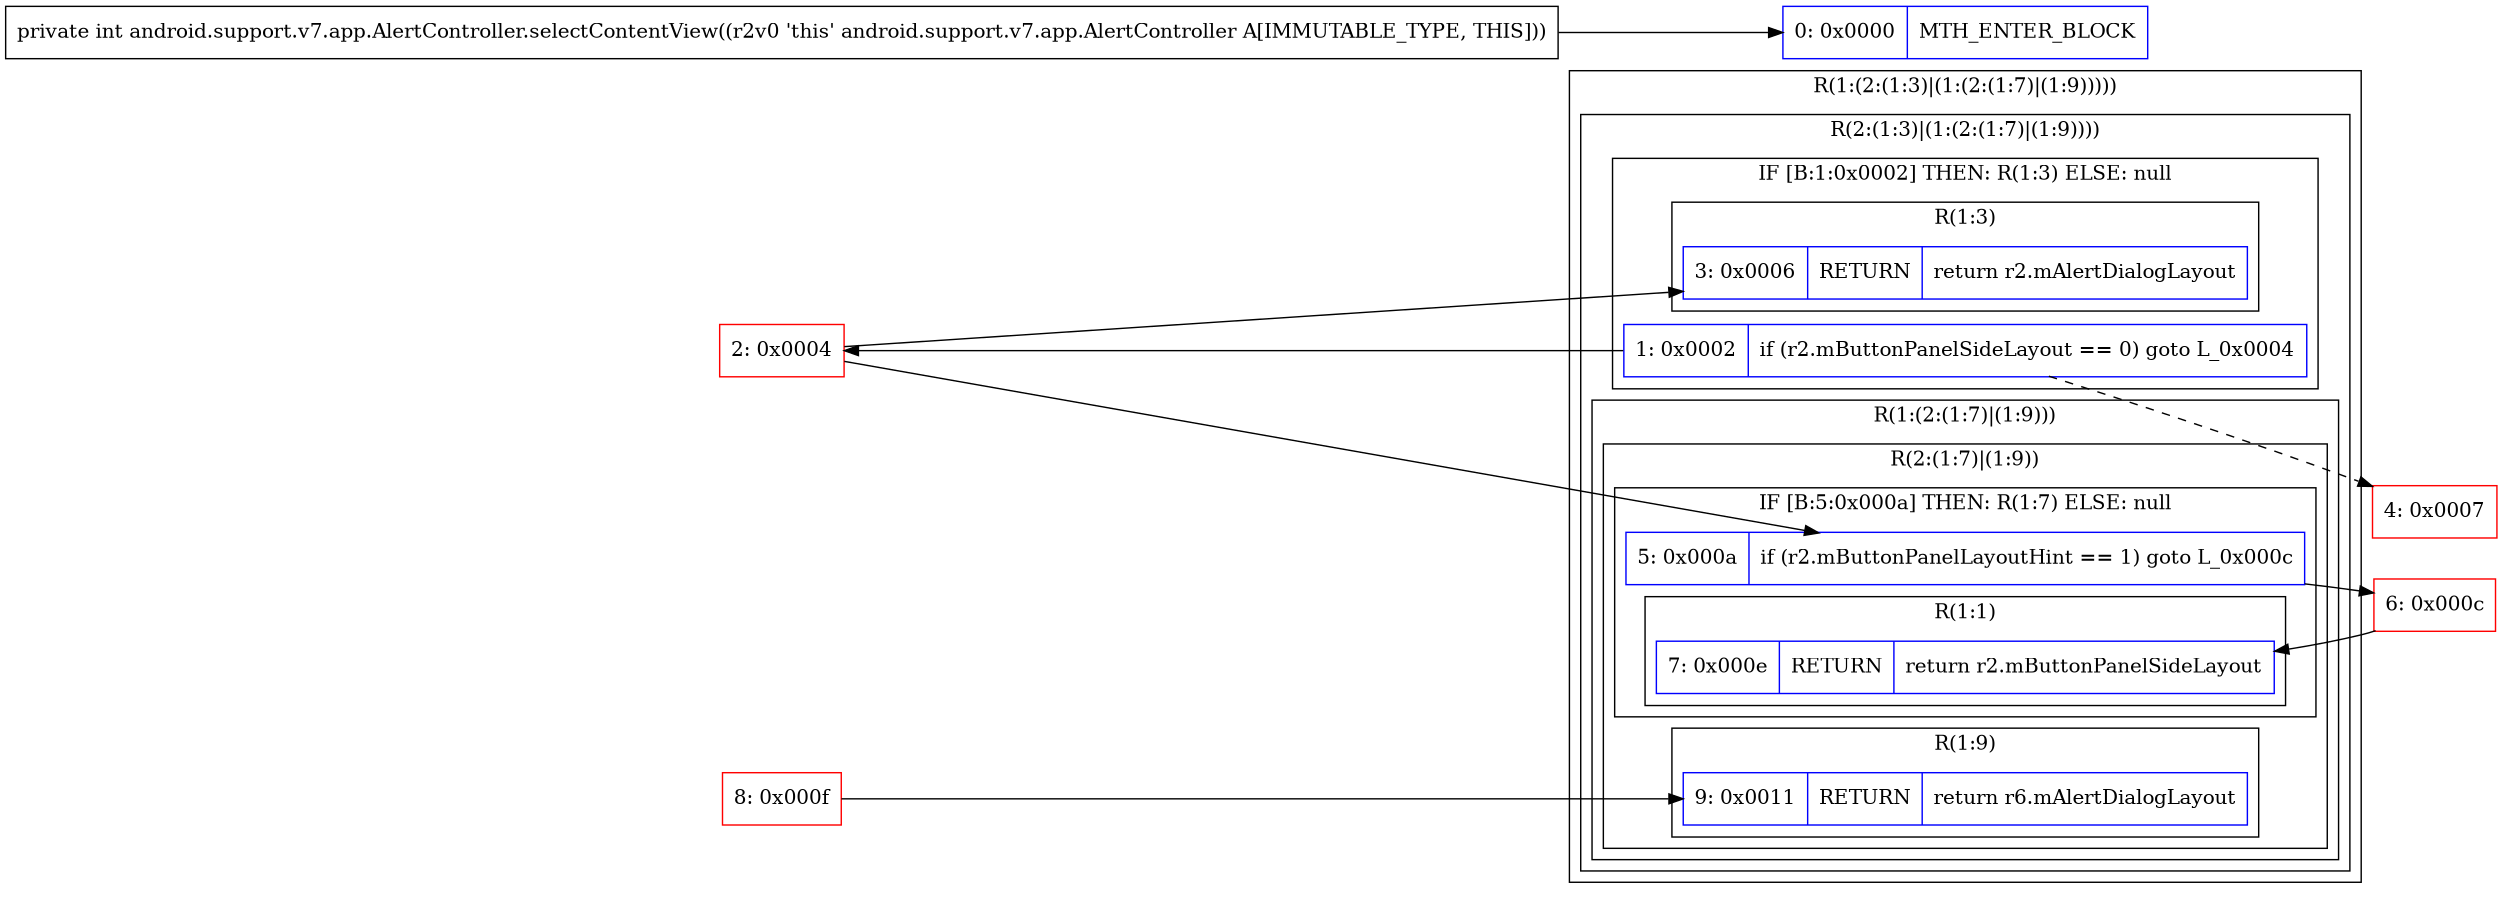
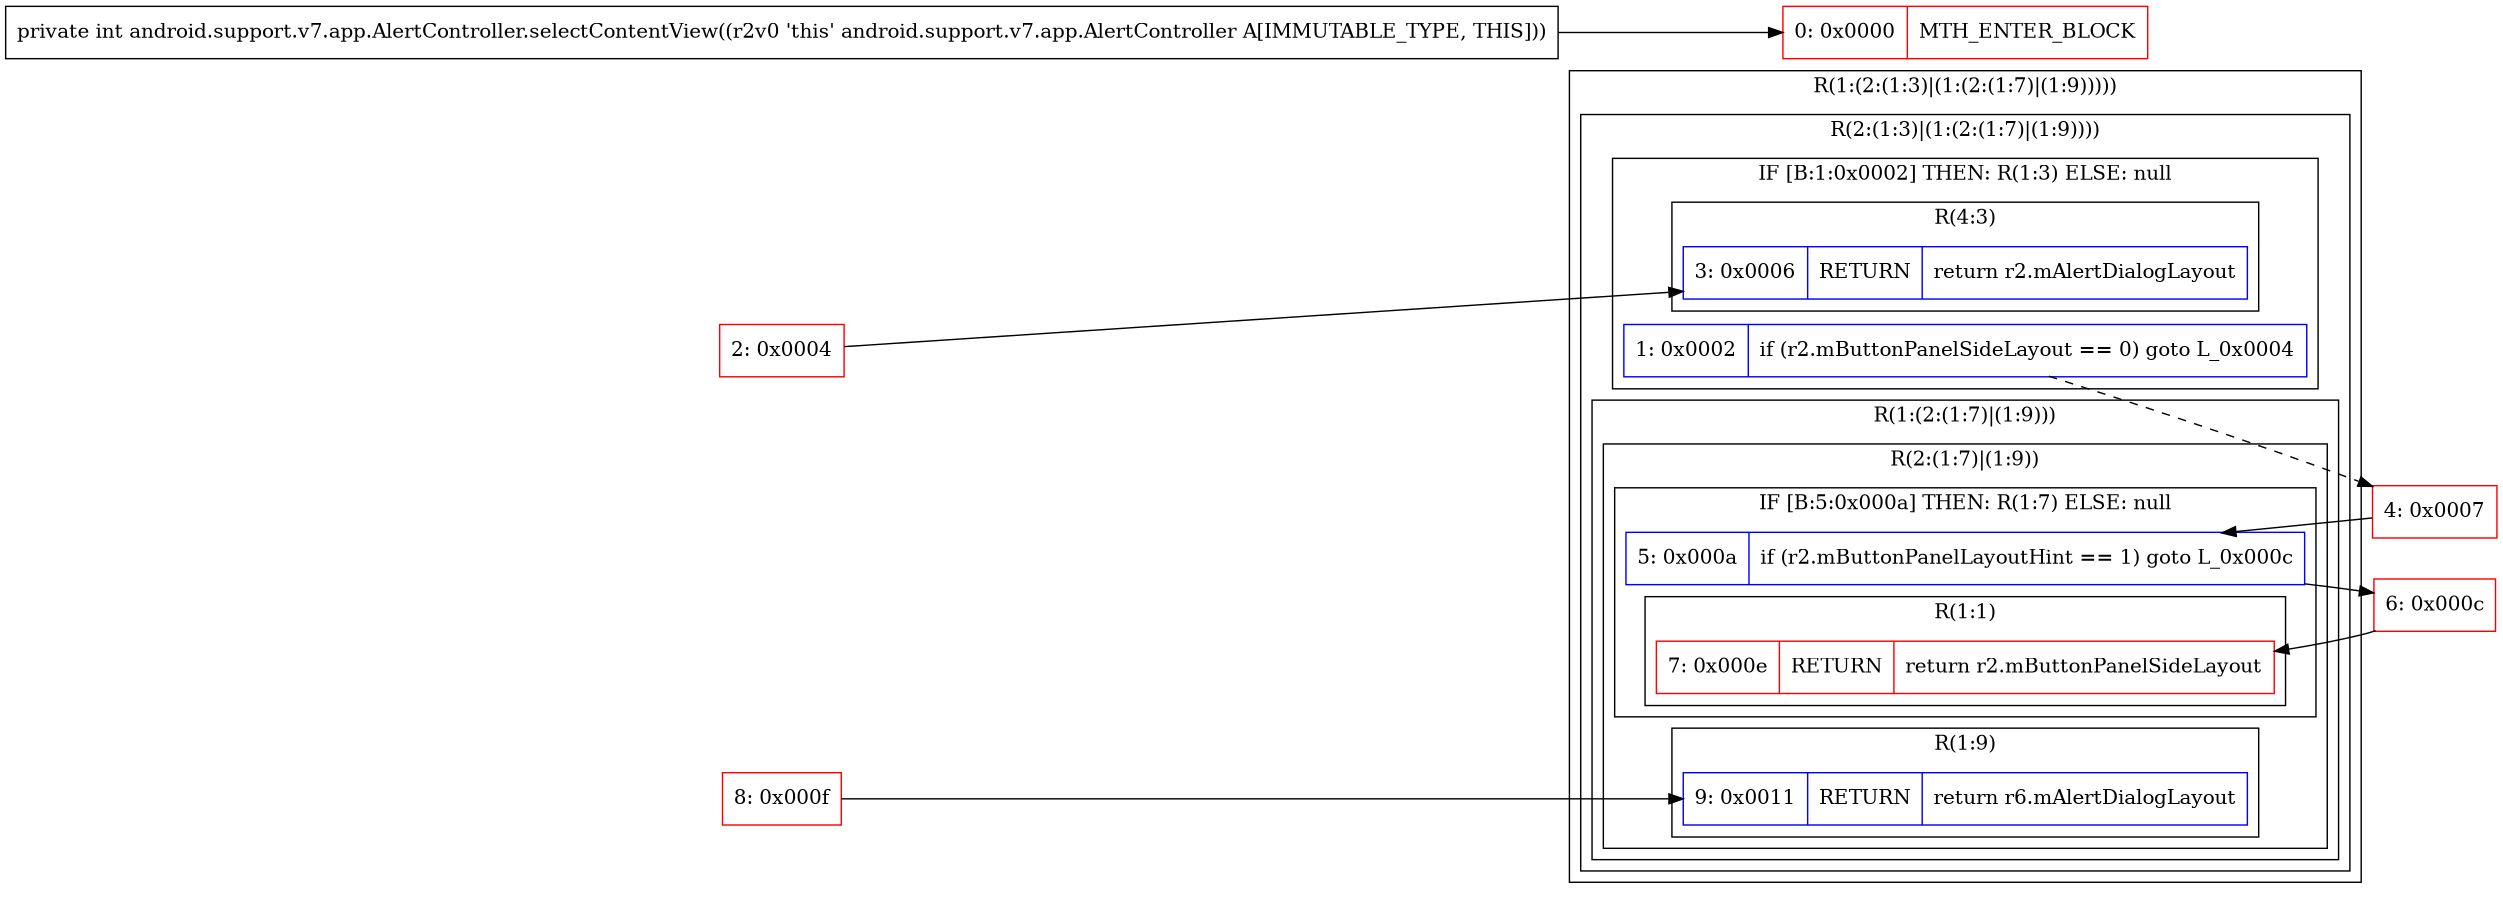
(1965, 33) -> (1965, 33)
(1965, 218) -> (1965, 218)
(1241, 351) -> none
(1325, 446) -> (2304, 525)
(1965, 667) -> (1965, 667)
